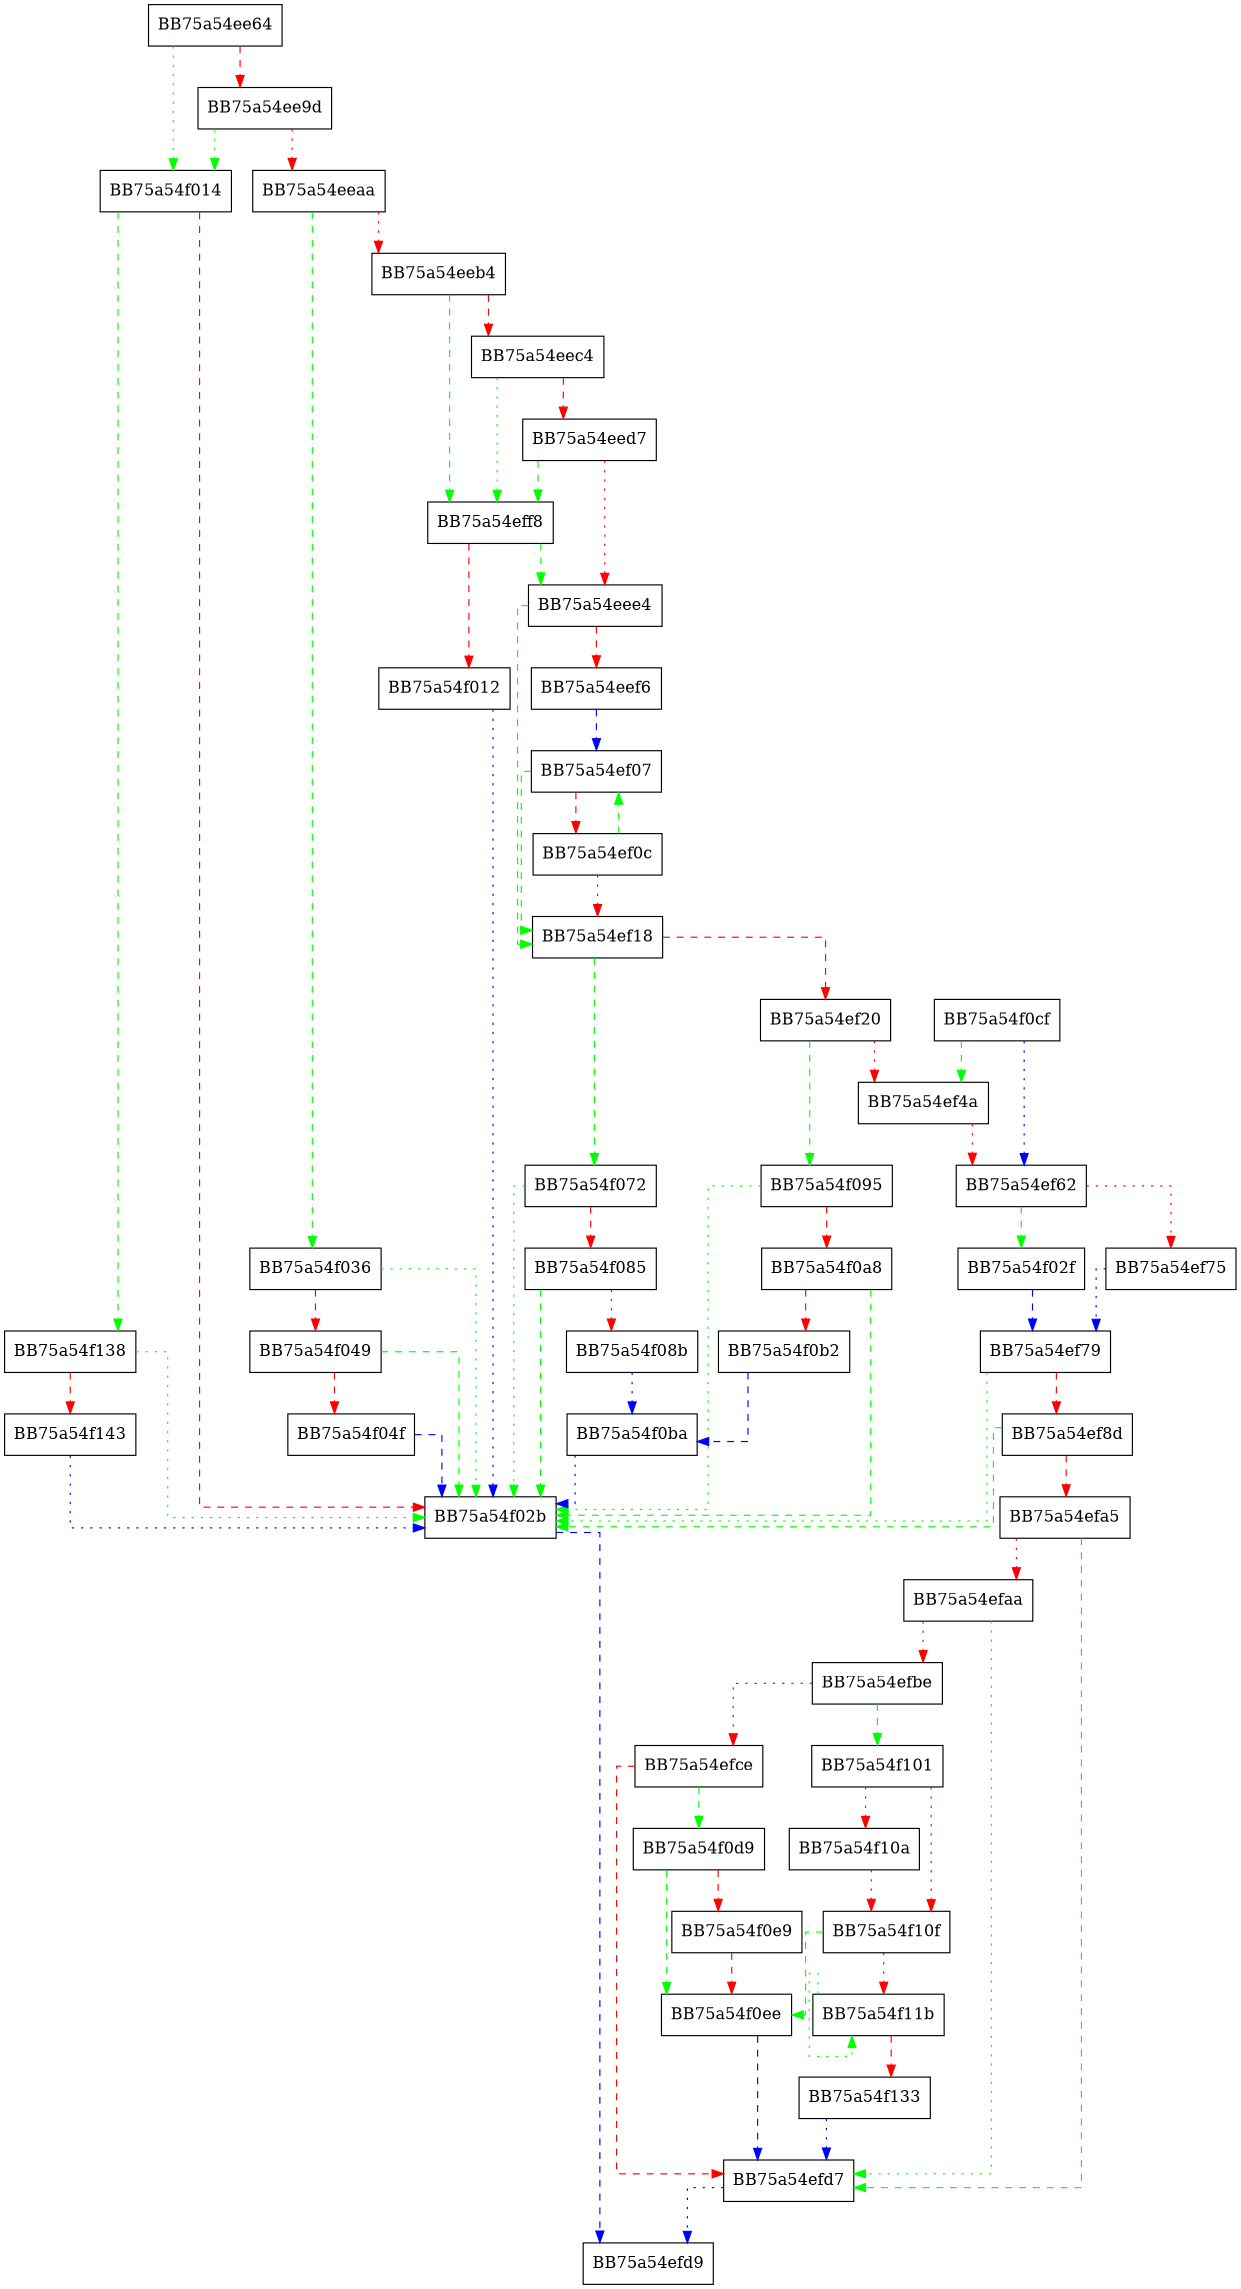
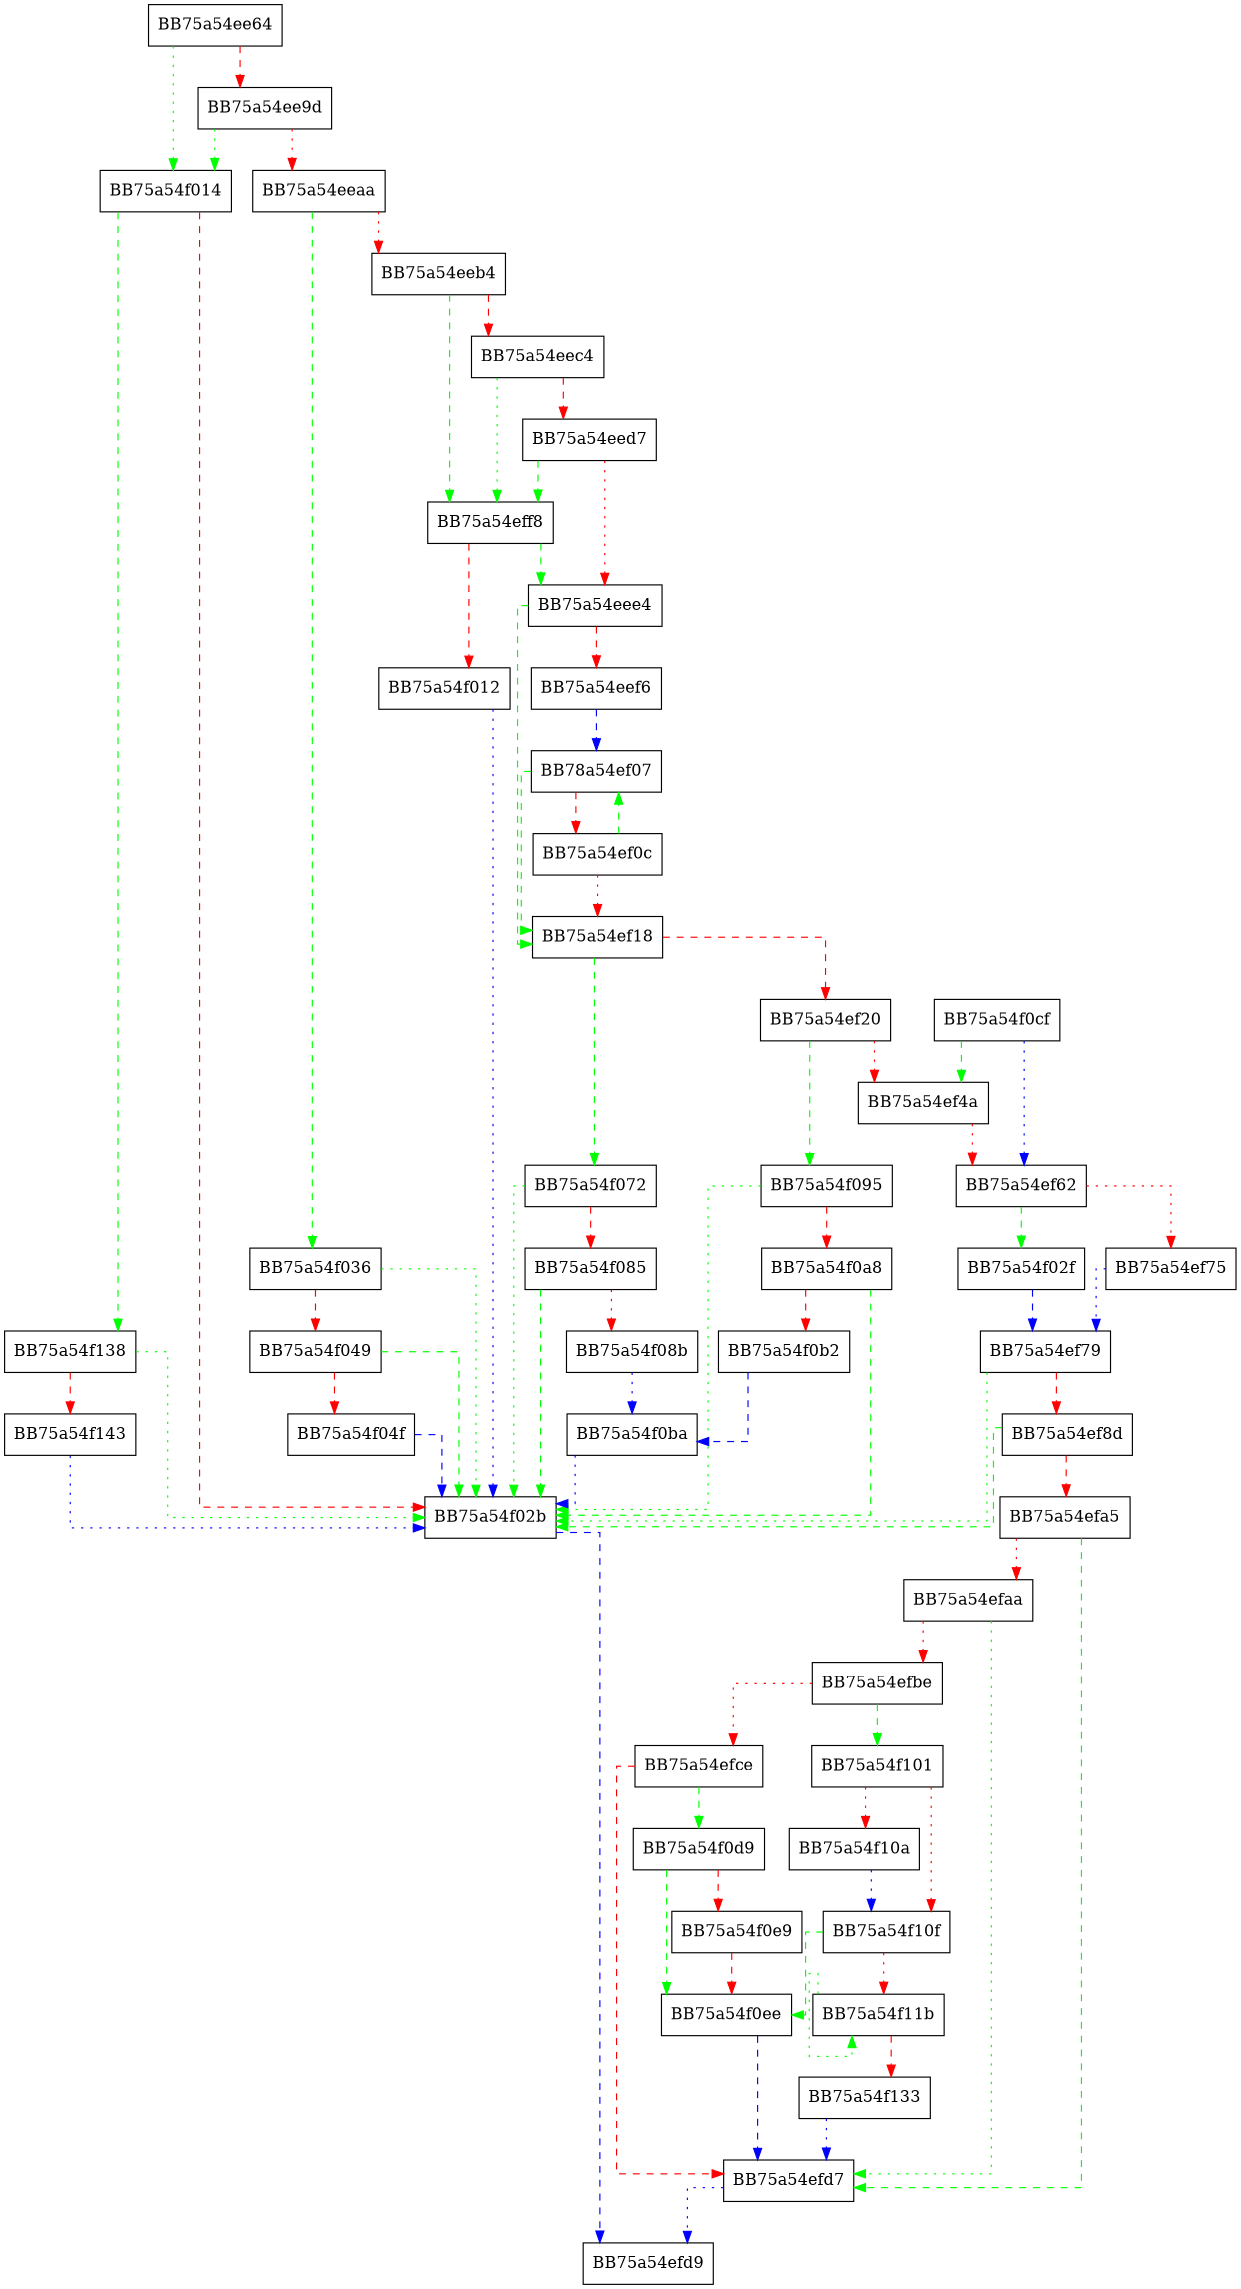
(596, 771) -> (596, 771)
(871, 1885) -> (871, 1885)
